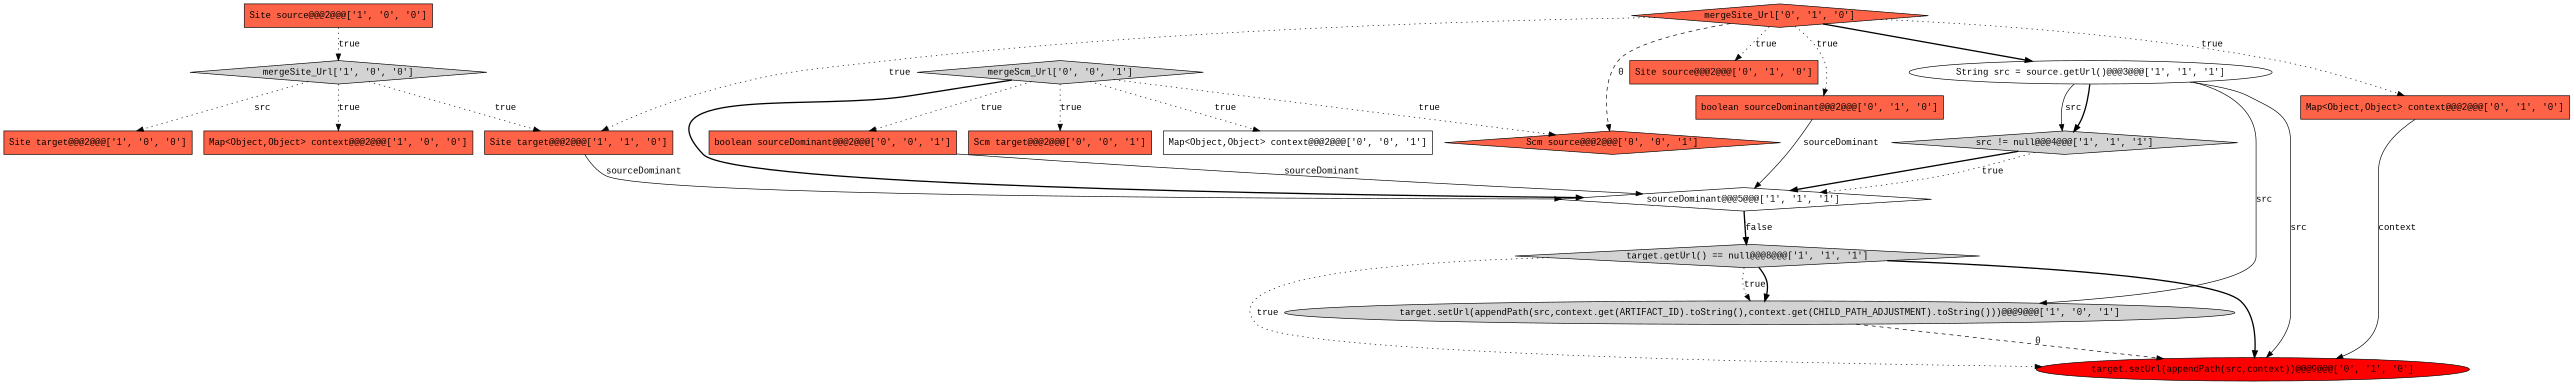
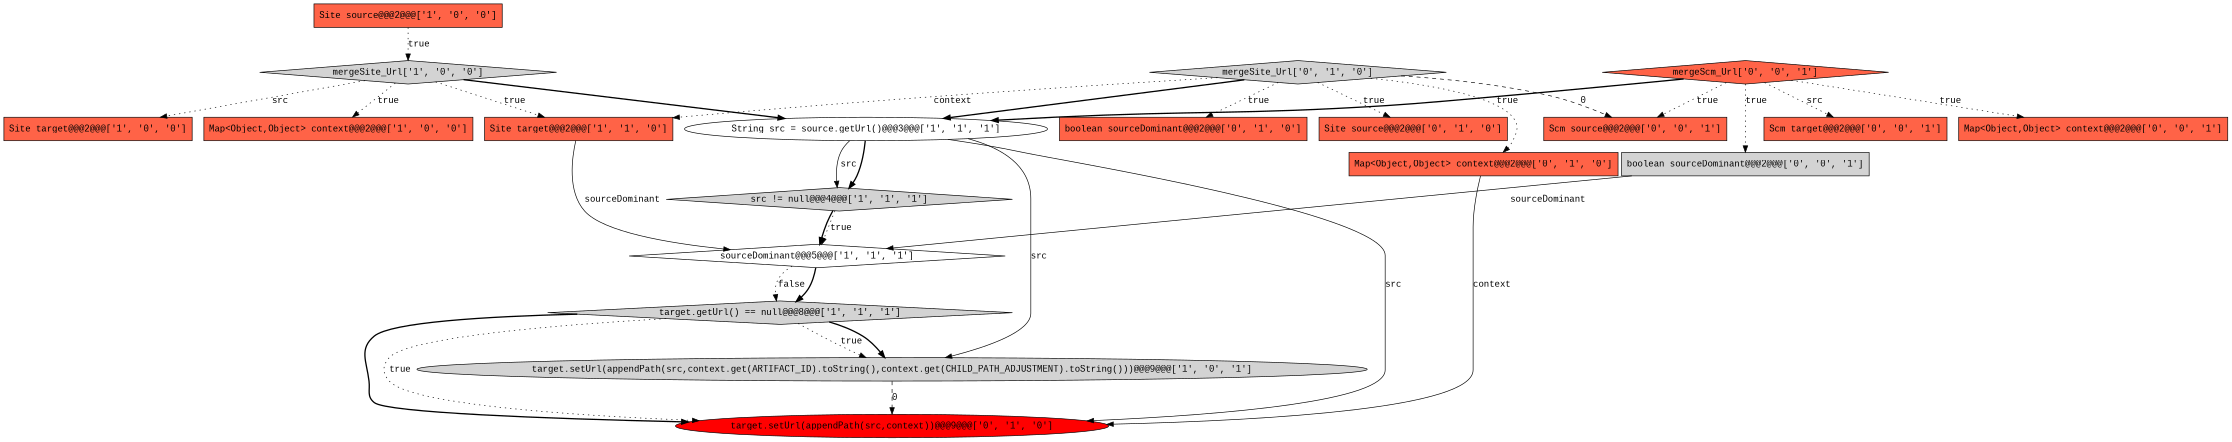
(1780, 16) -> (1298, 72)
(900, 72) -> (953, 101)
(1060, 72) -> (1745, 72)
none -> (621, 99)
(1071, 107) -> (1815, 101)
(833, 143) -> (1745, 164)
(1298, 143) -> (2093, 129)
(1613, 143) -> (1635, 129)
(1788, 153) -> none
(957, 183) -> (1341, 108)
